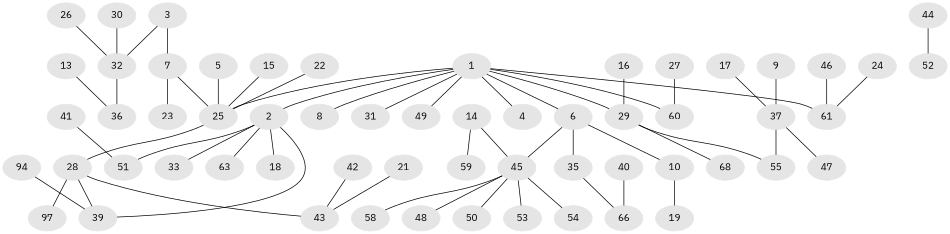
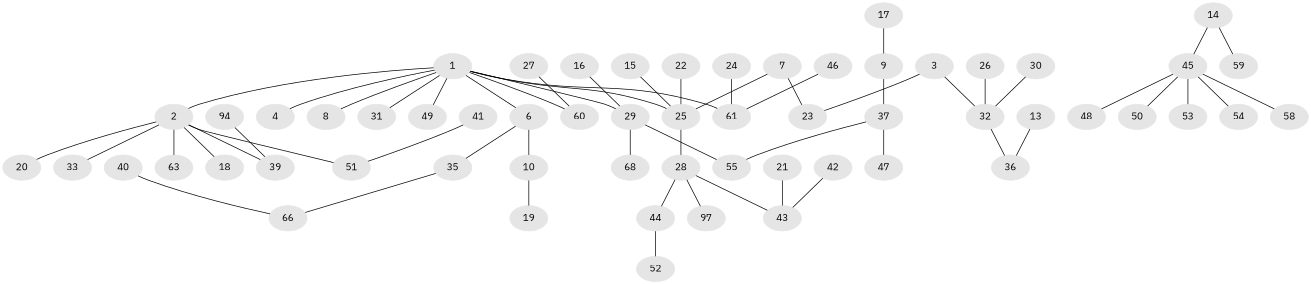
(168, 41) -> (872, 93)
(218, 66) -> none
(751, 91) -> (884, 41)
(545, 142) -> none
none -> (22, 168)
(85, 193) -> (668, 193)
